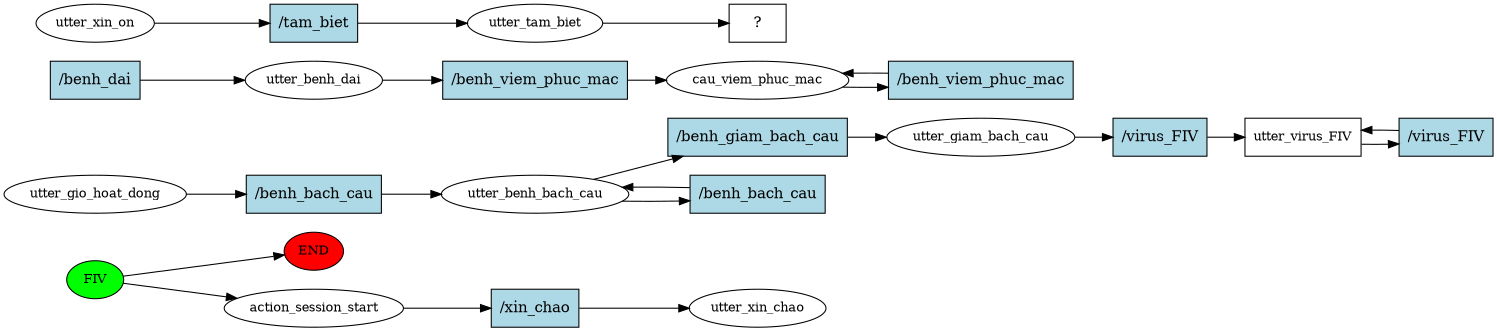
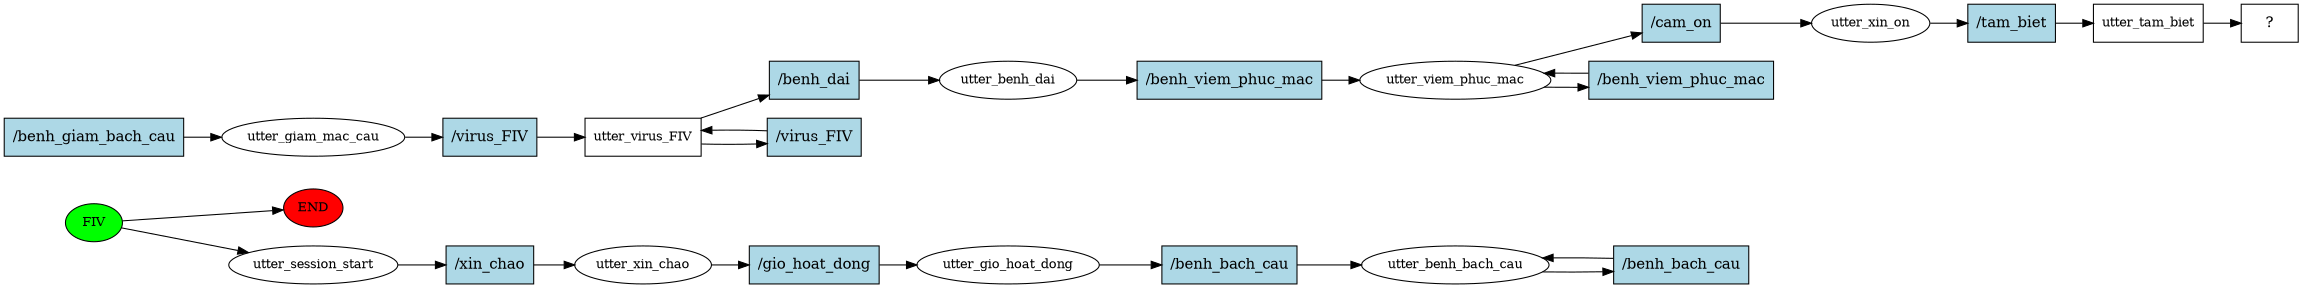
(535, 23) -> (2148, 23)
none -> (1681, 23)
(758, 80) -> (1455, 80)
none -> (730, 108)
(981, 137) -> (313, 137)
(633, 169) -> none
none -> (814, 265)
(314, 308) -> (313, 265)
